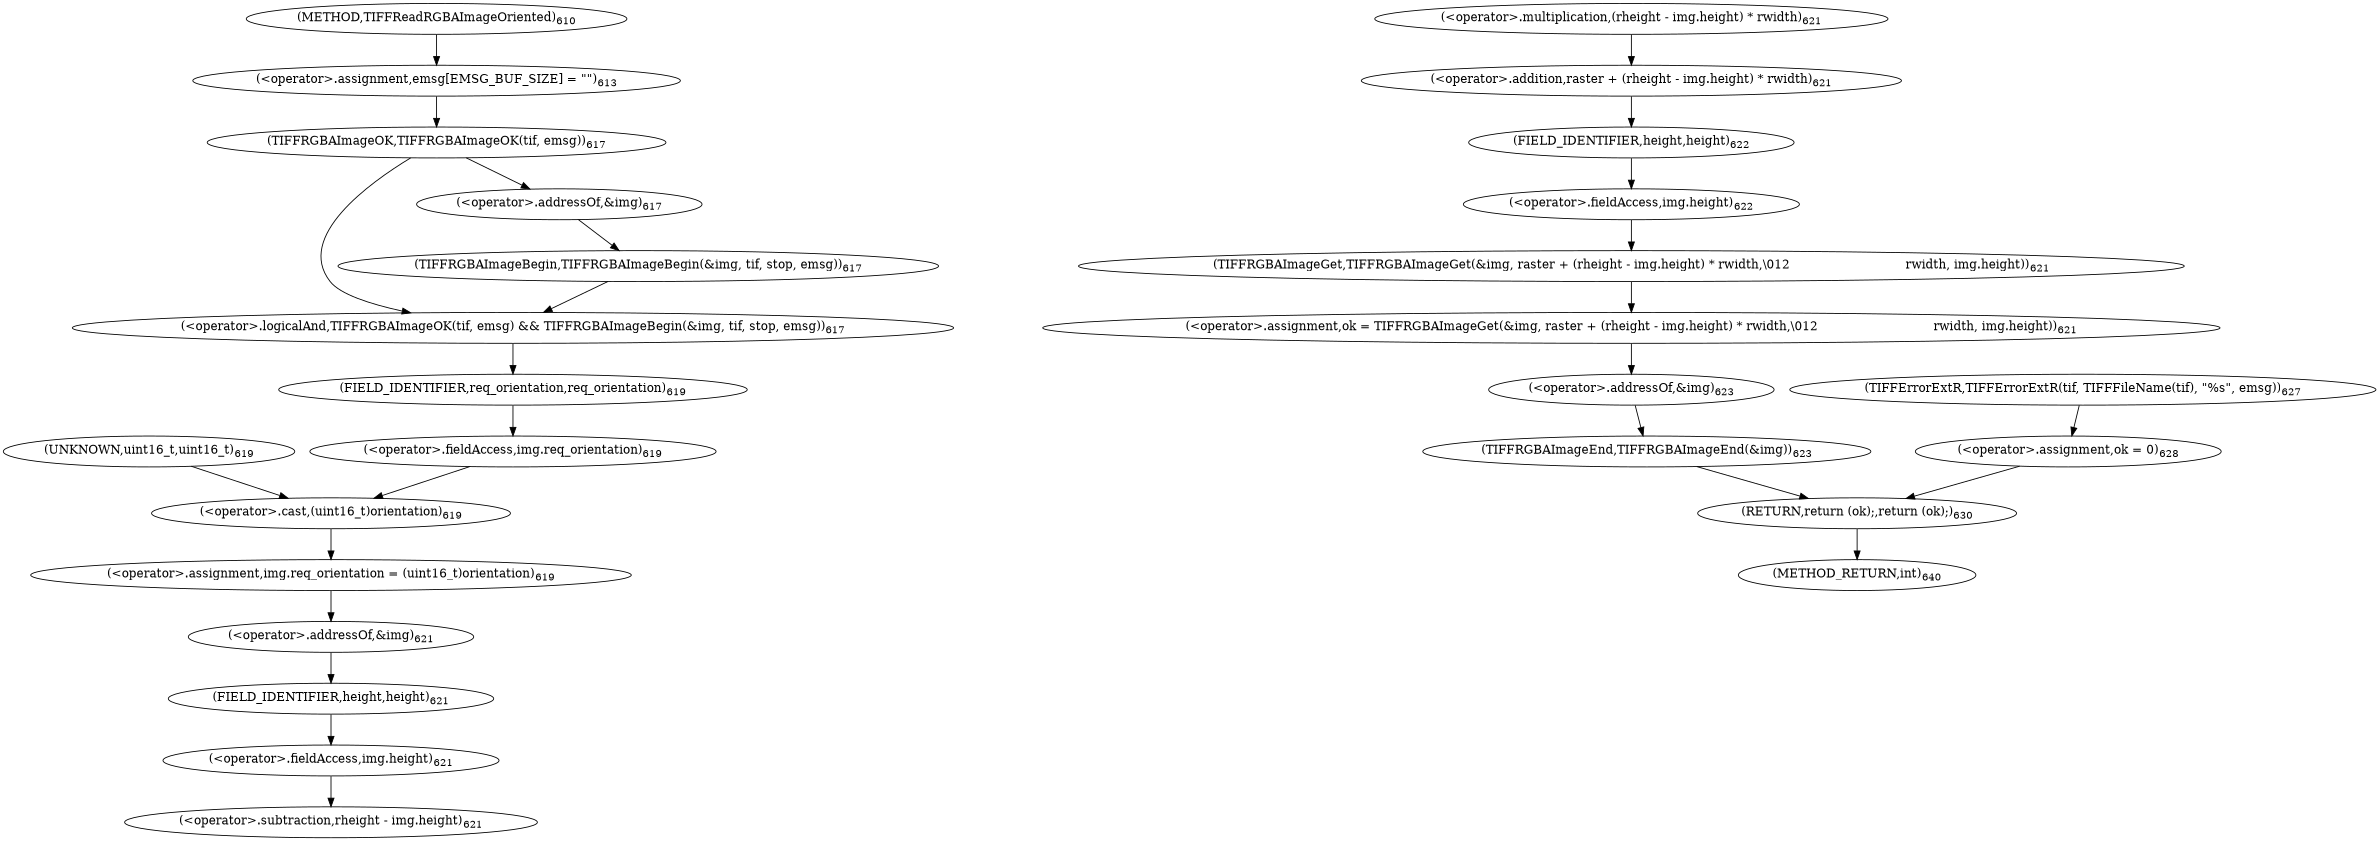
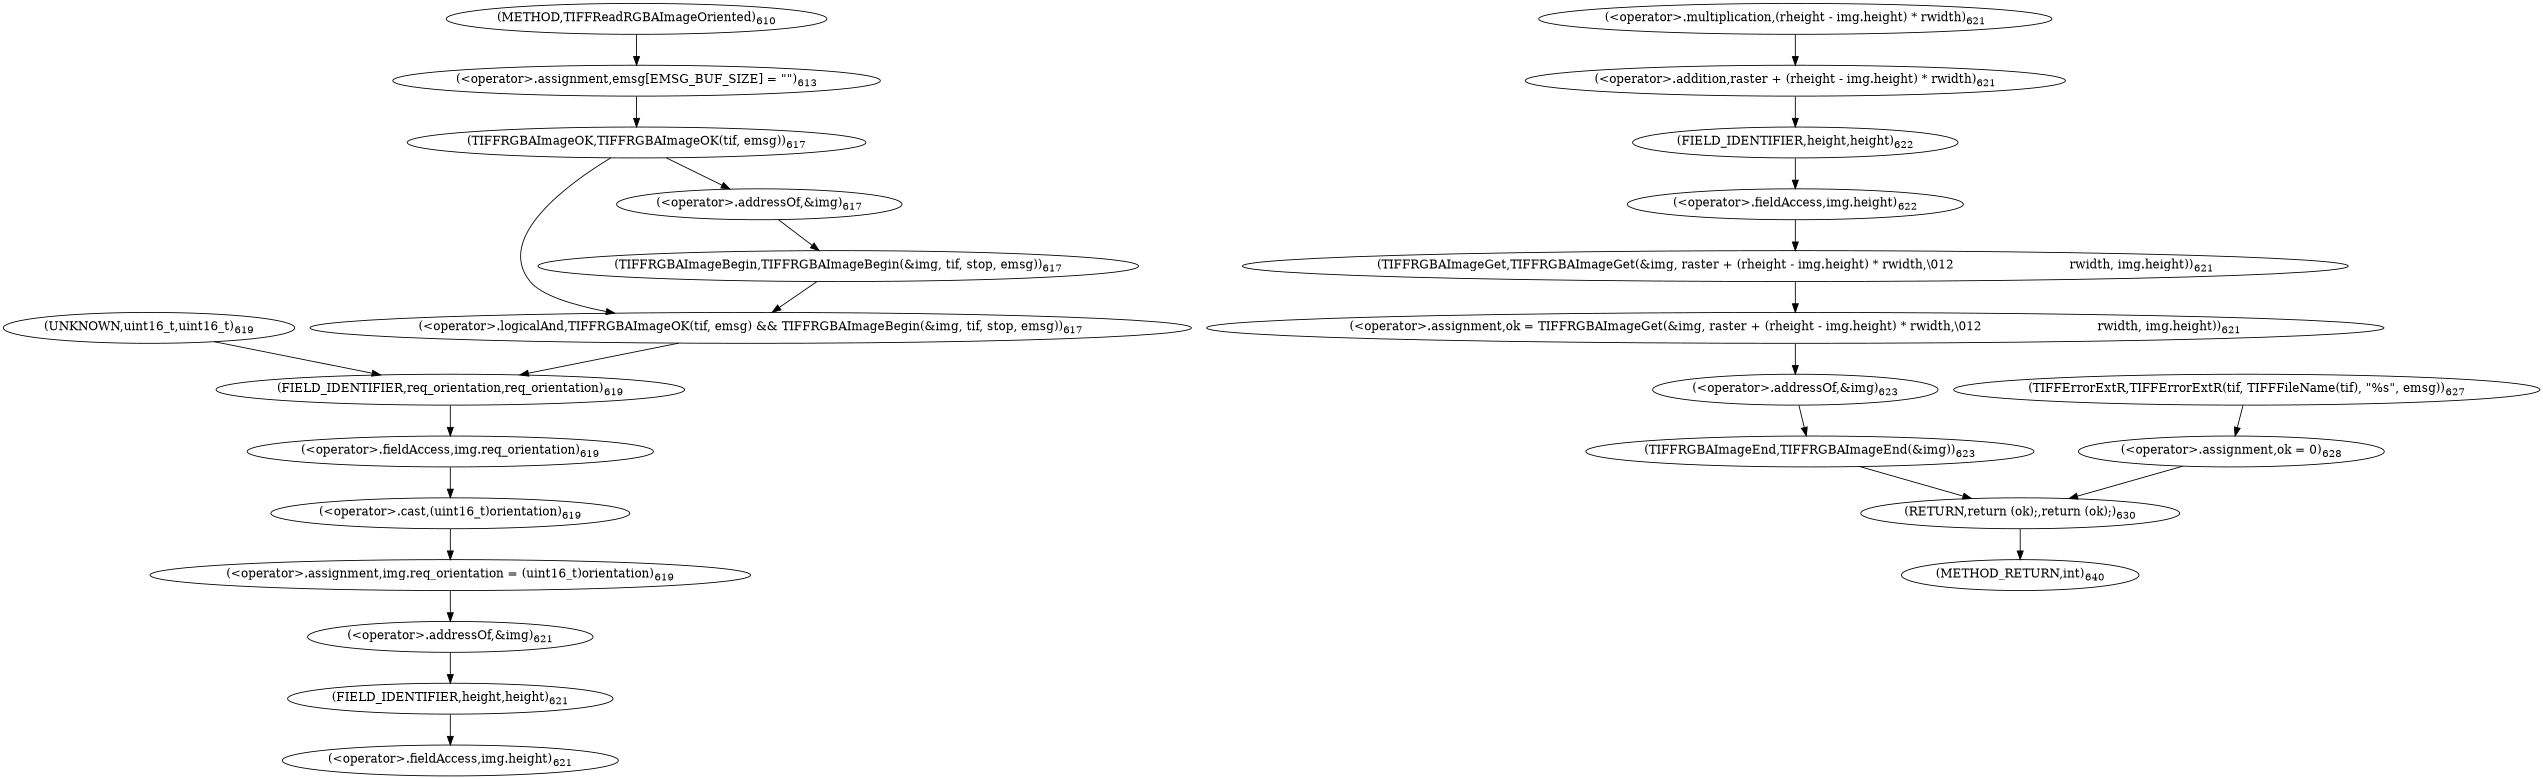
(235, 481) -> (293, 357)
(331, 822) -> none
